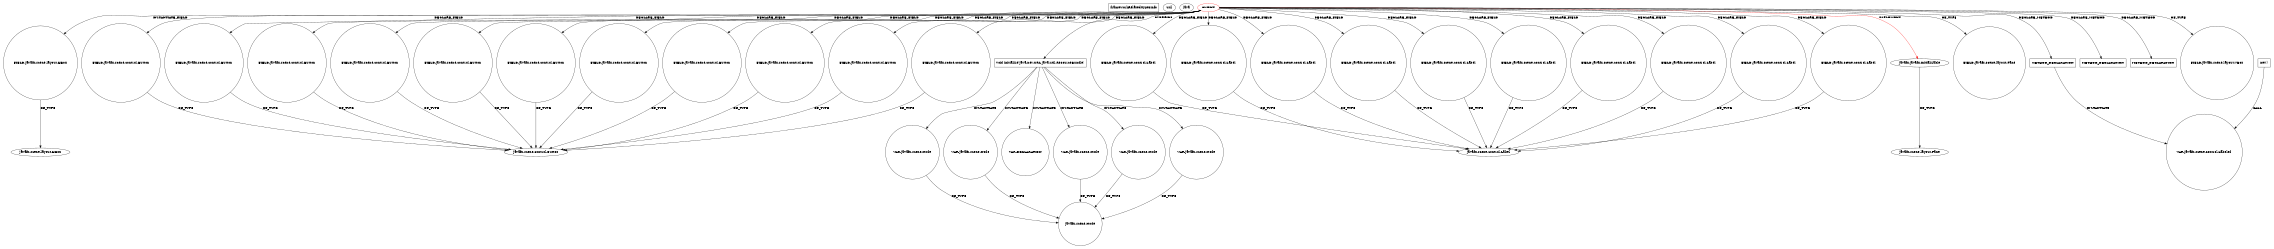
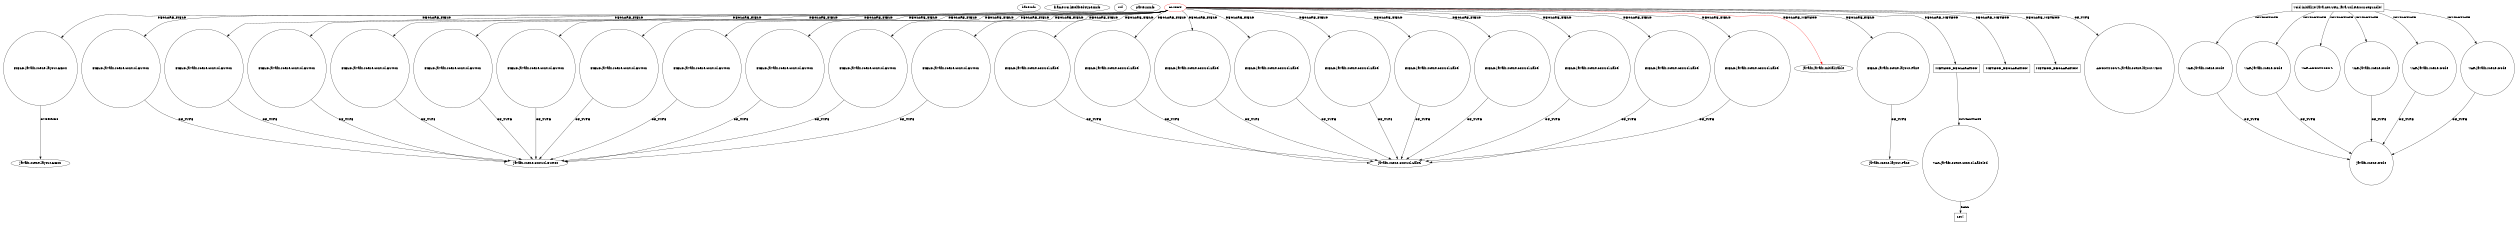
none -> (1029, 8)
(1134, 8) -> (1077, 8)
(1187, 8) -> (1146, 8)
(170, 18) -> (172, 18)
(1890, 18) -> (1800, 18)
(1949, 18) -> (1860, 18)
(1117, 20) -> none
(2217, 63) -> (2129, 68)
(2257, 100) -> (1961, 206)
(1920, 106) -> (1891, 131)
(48, 108) -> (50, 119)
(1025, 152) -> (2318, 68)
